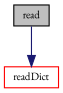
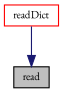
(31, 41) -> (31, 41)
